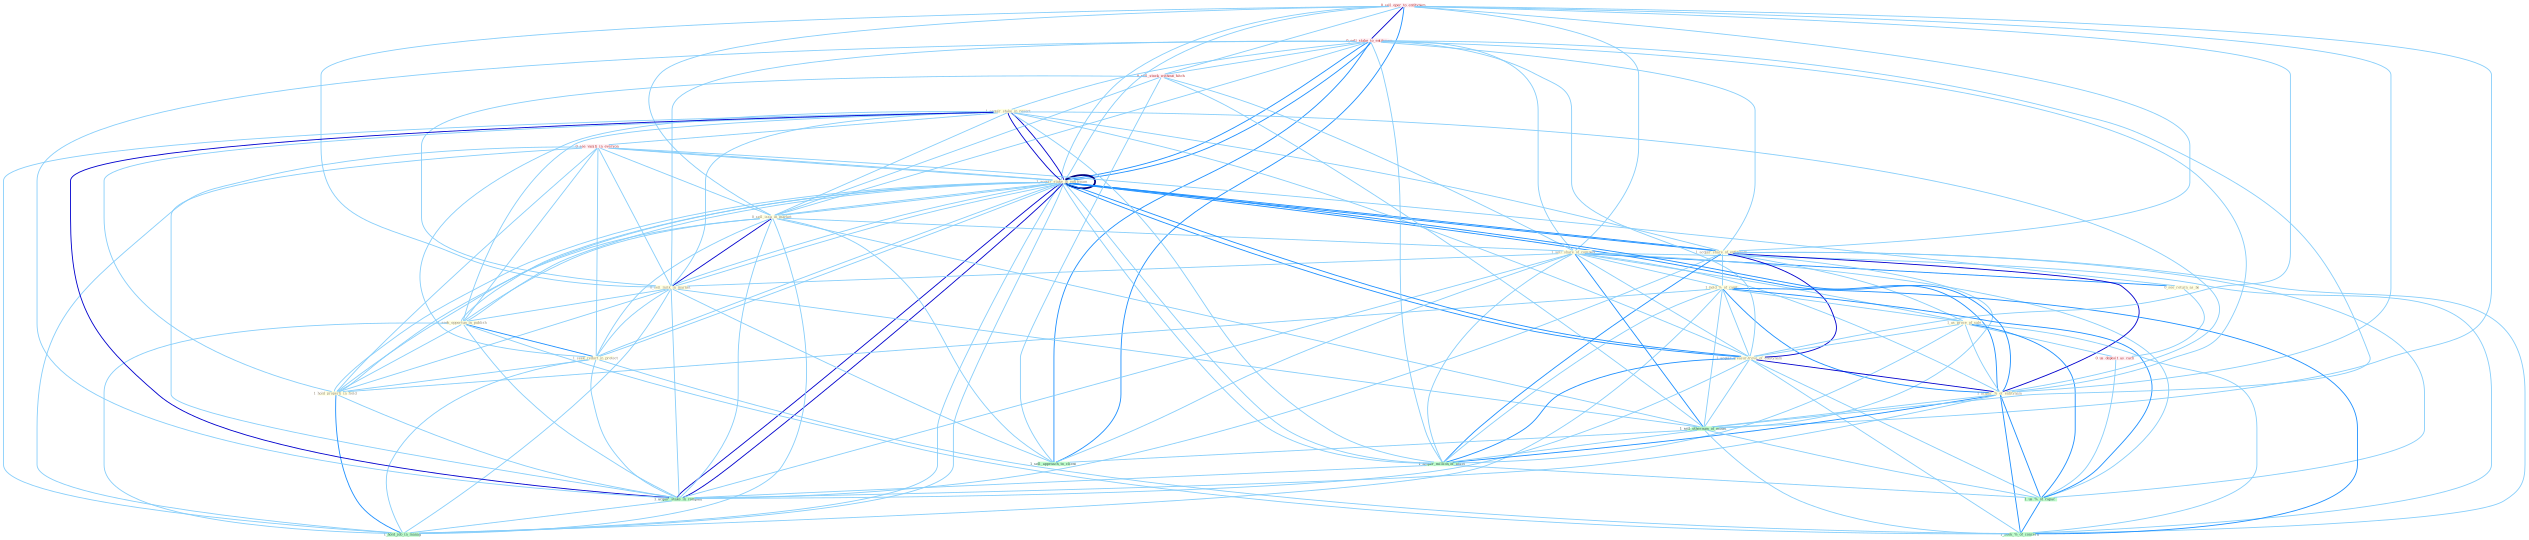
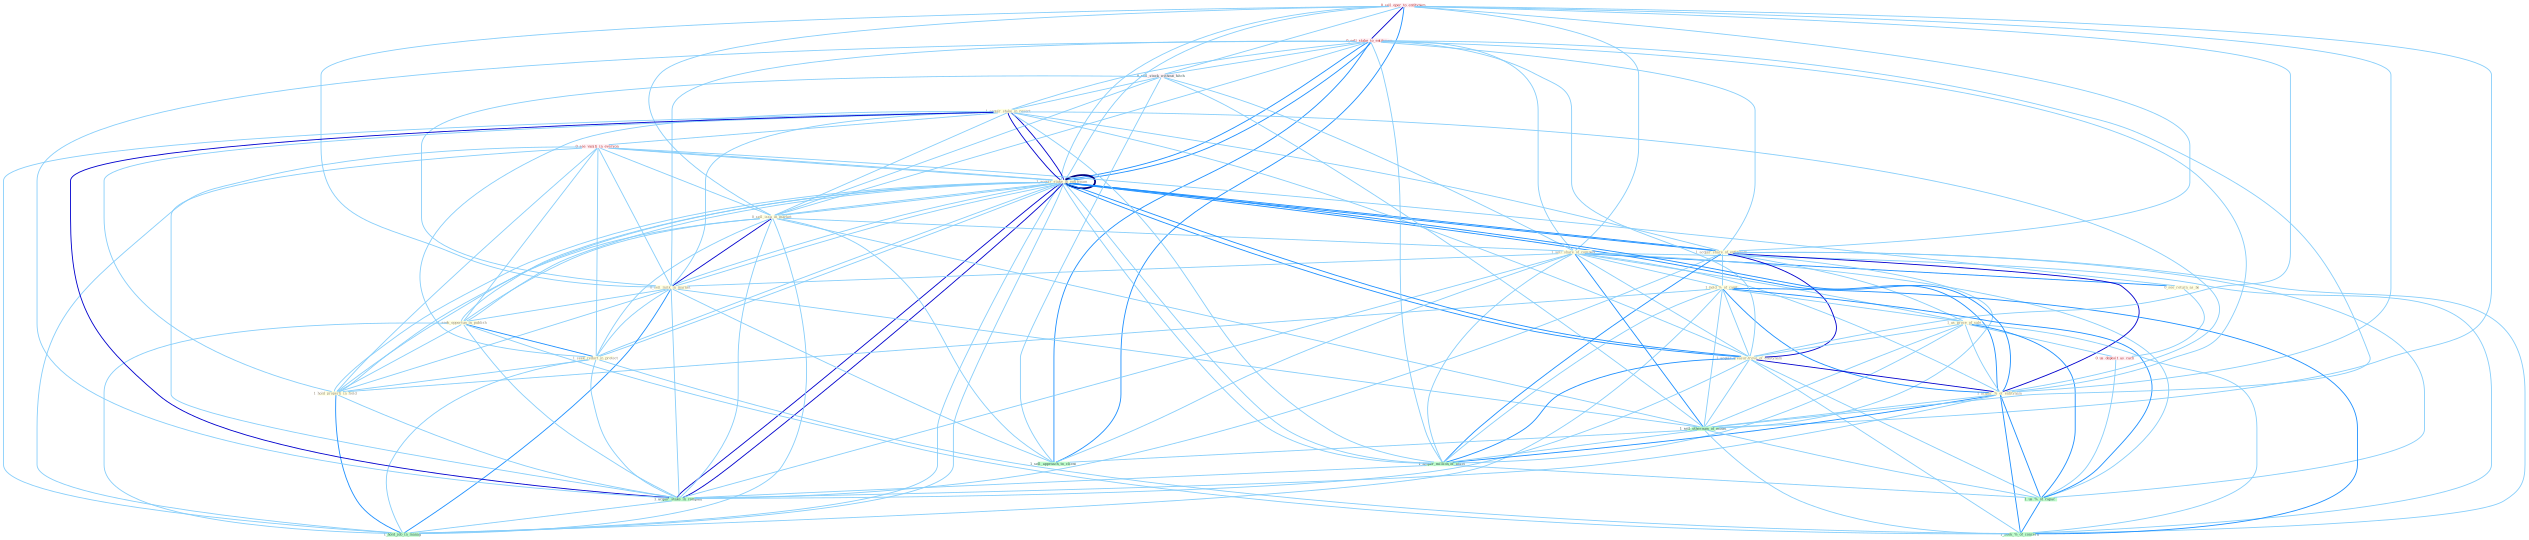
(1162, 76) -> (1162, 76)
(556, 158) -> (1085, 93)
none -> (1828, 377)
(544, 431) -> (544, 431)
